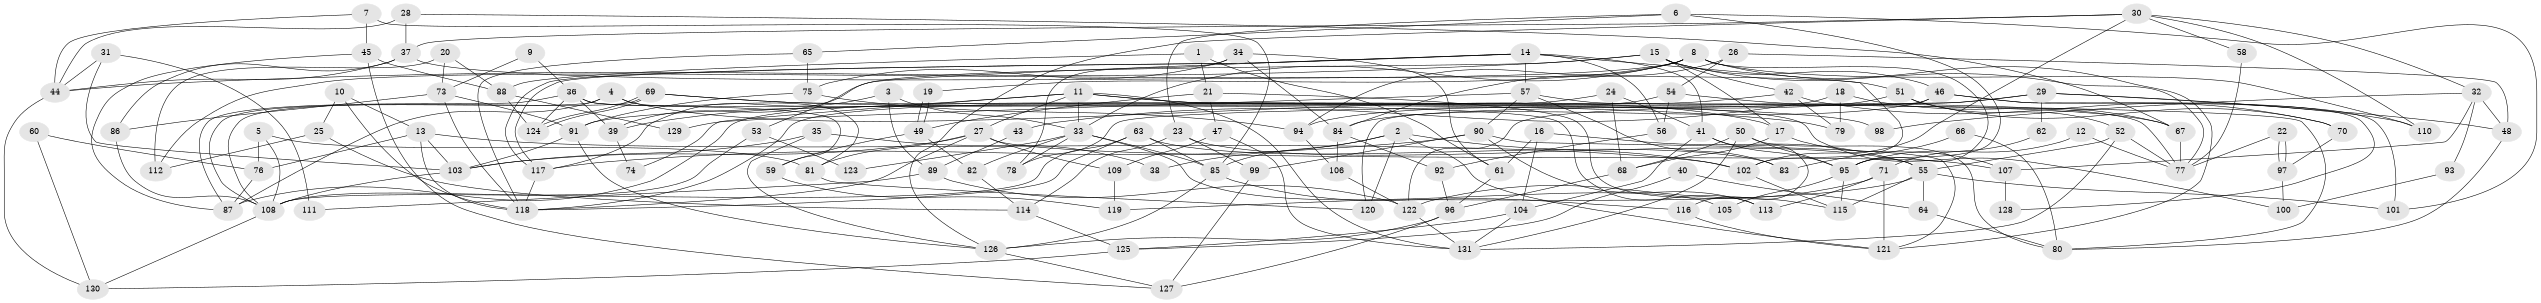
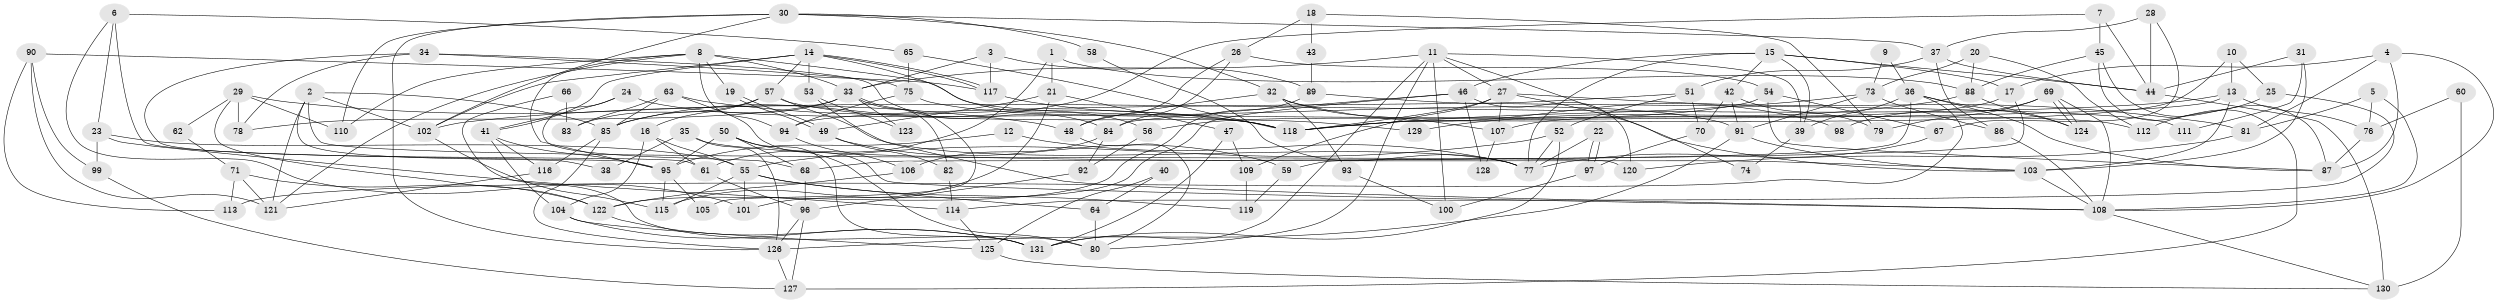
(2012, 109) -> (1274, 33)
(1502, 112) -> (707, 112)
